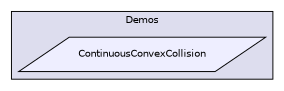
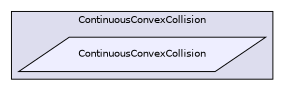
(142, 21) -> (142, 21)
